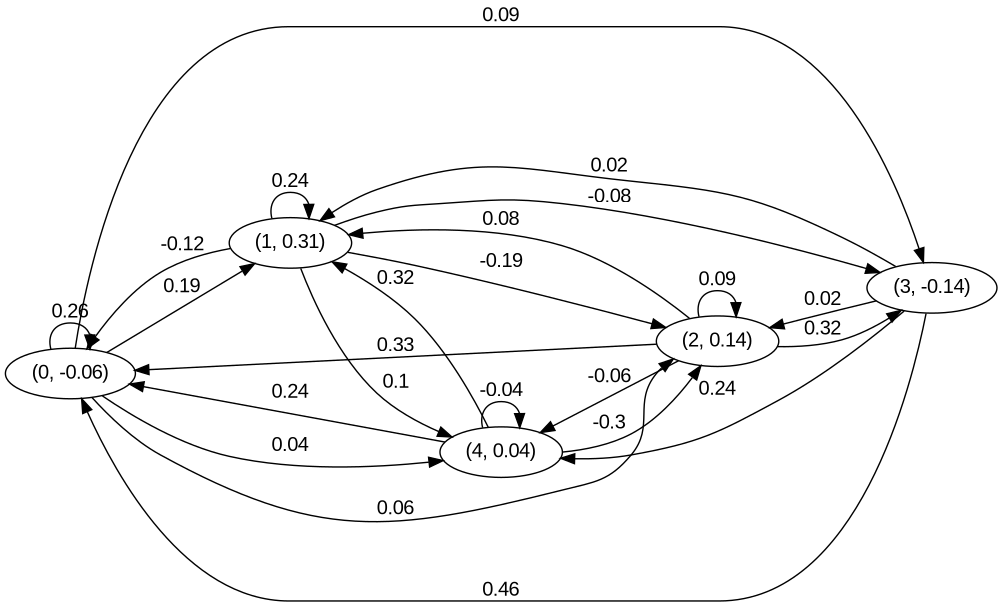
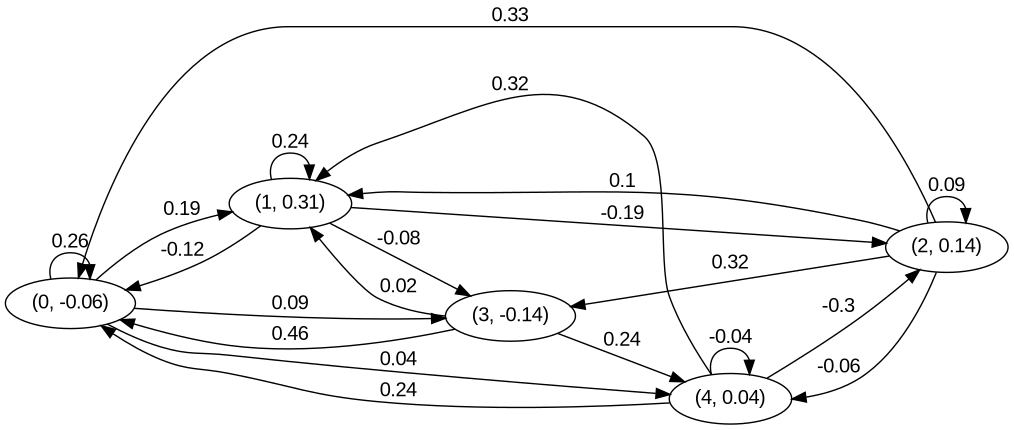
(501, 220) -> (622, 182)
(830, 312) -> none
(356, 370) -> none
(399, 521) -> none
